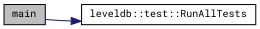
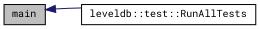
(58, 20) -> (68, 8)
